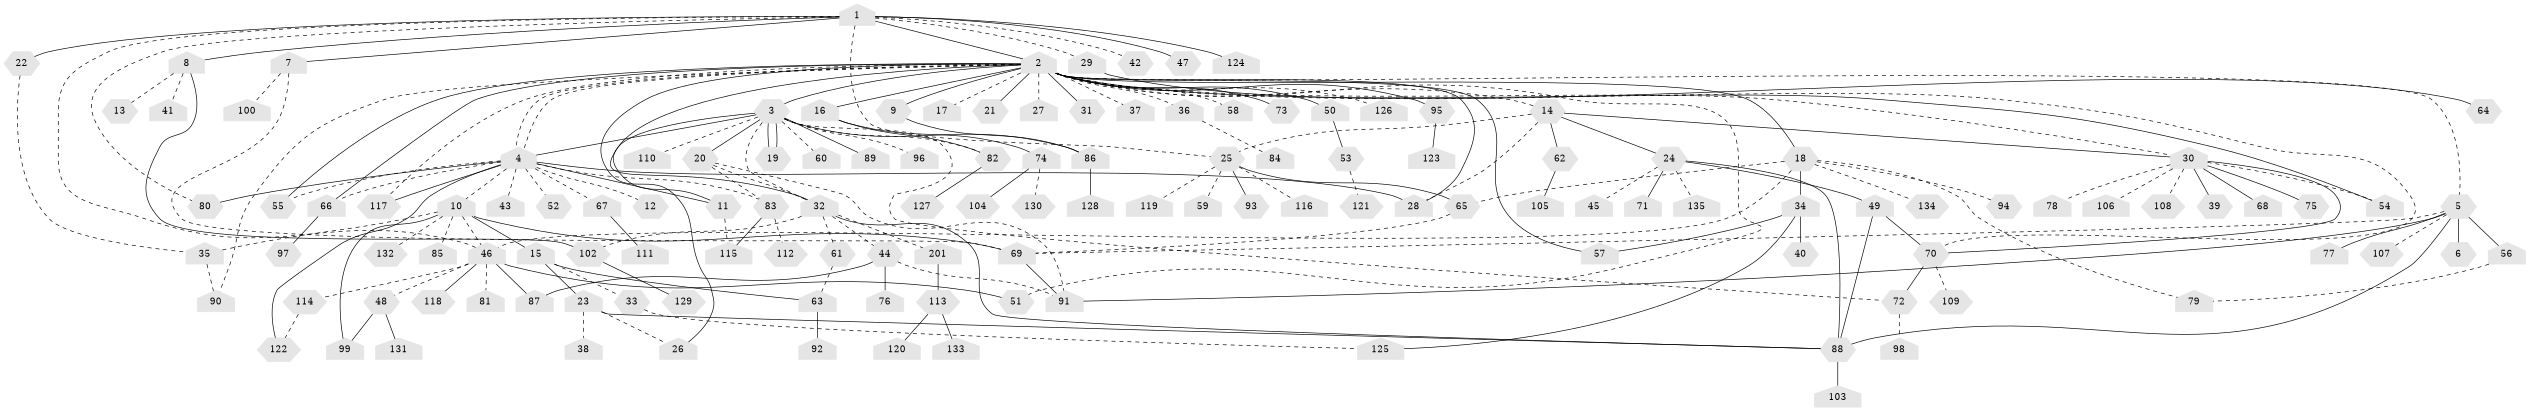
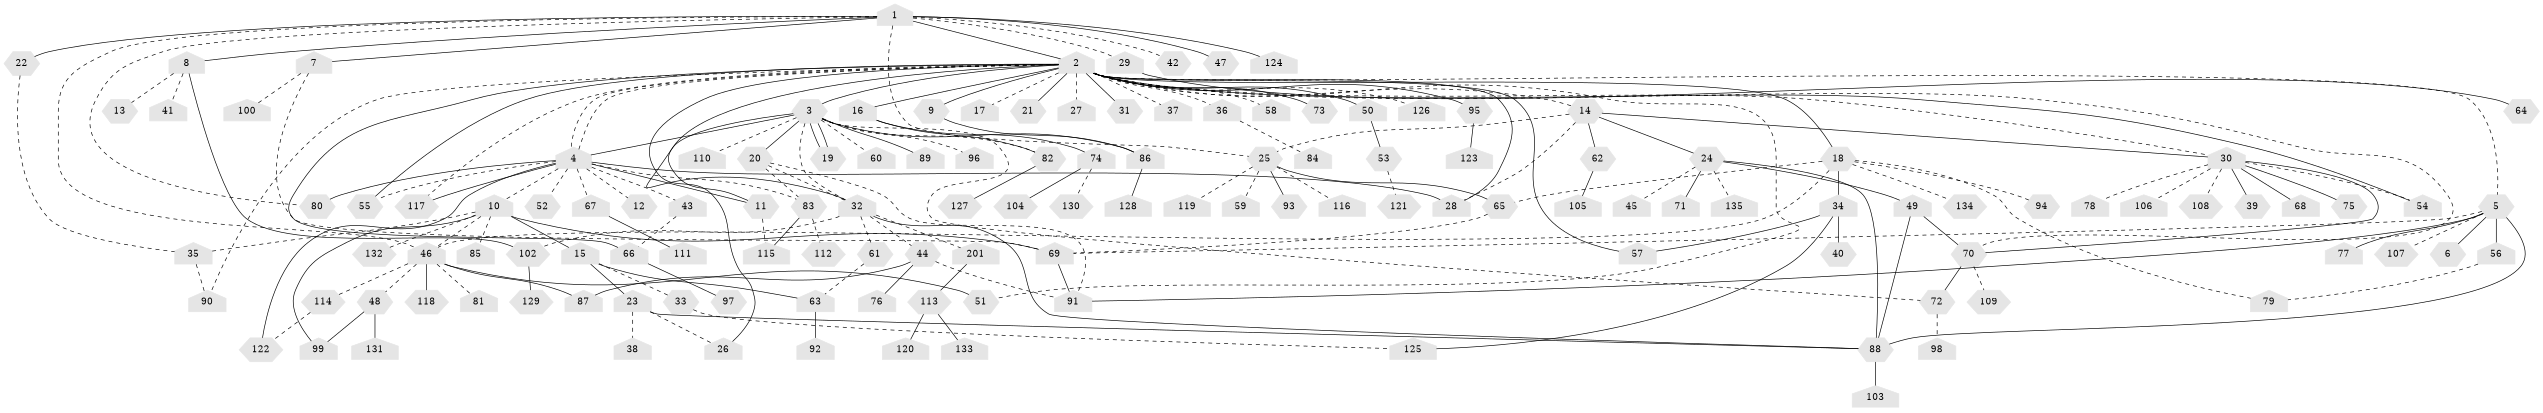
(419, 177) -> (664, 226)
